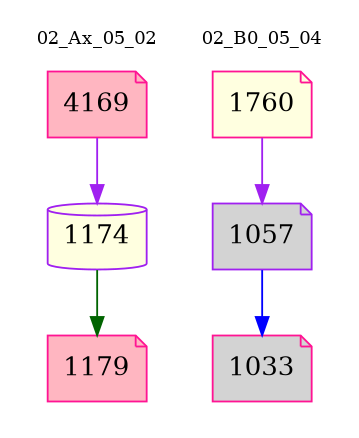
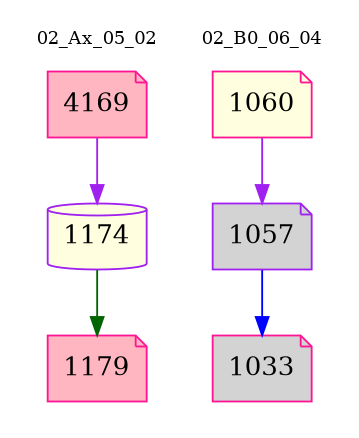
(262, 39) -> (262, 39)
(262, 104) -> (262, 104)
